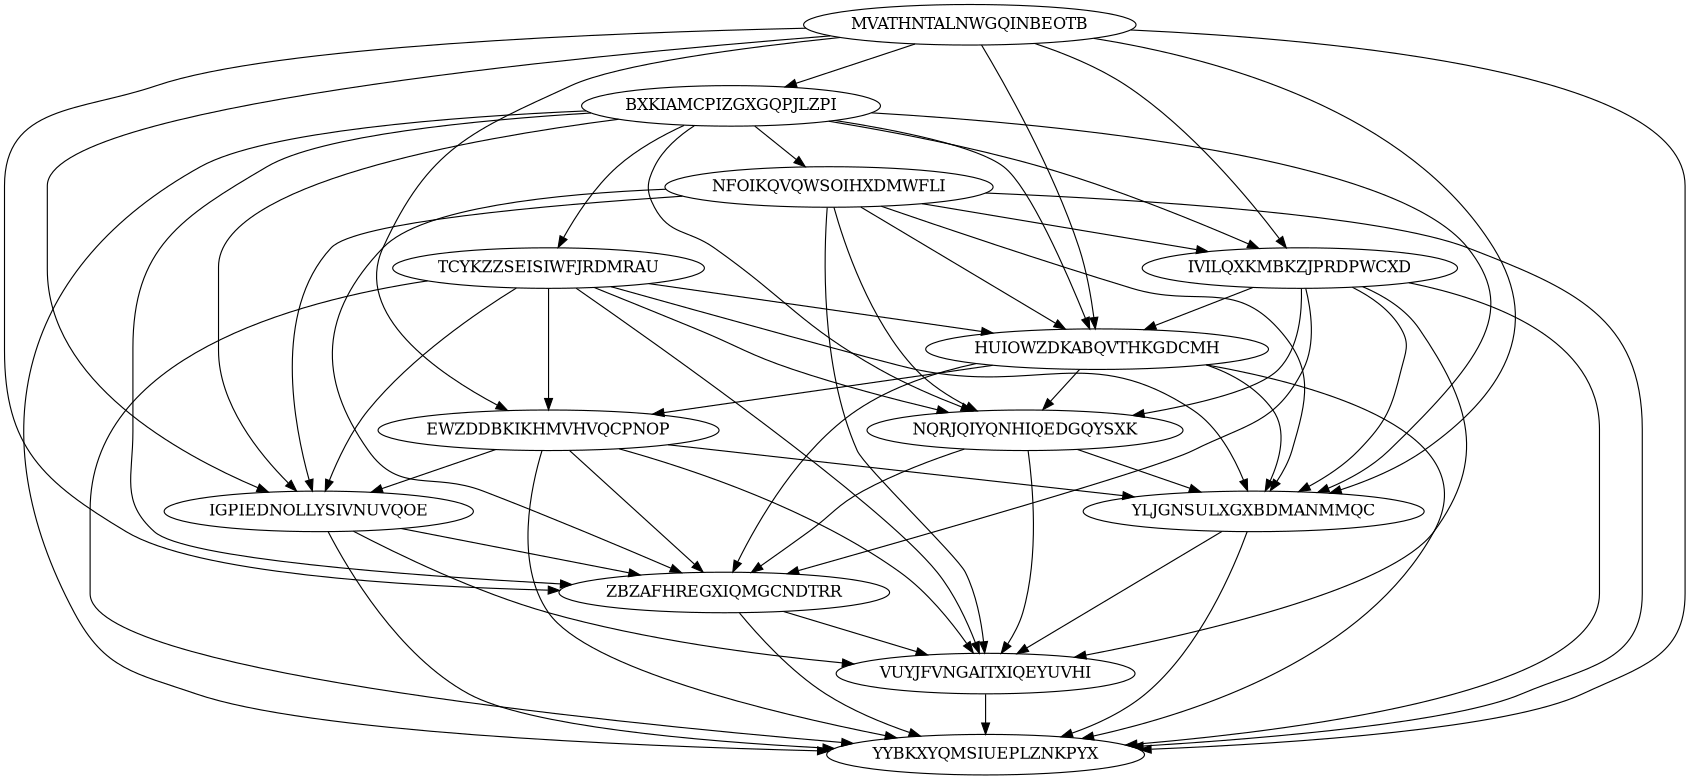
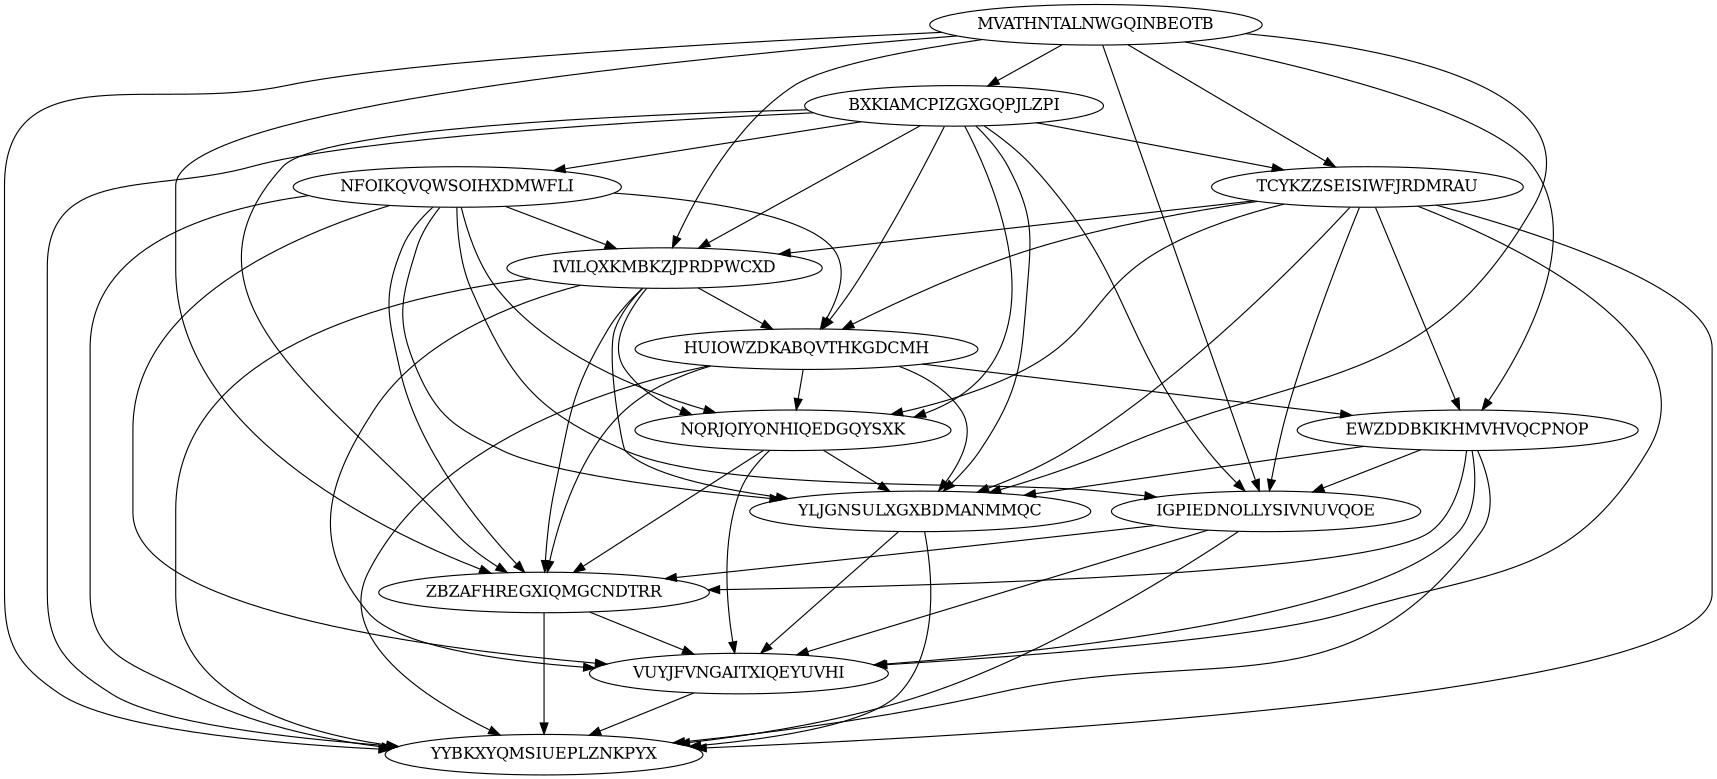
(1054, 183) -> (1227, 103)
none -> (1022, 227)
